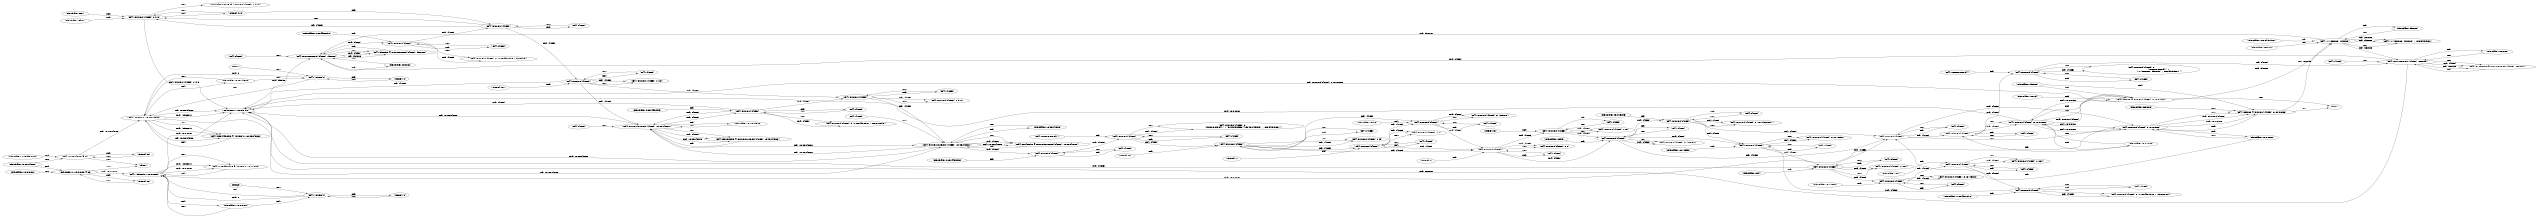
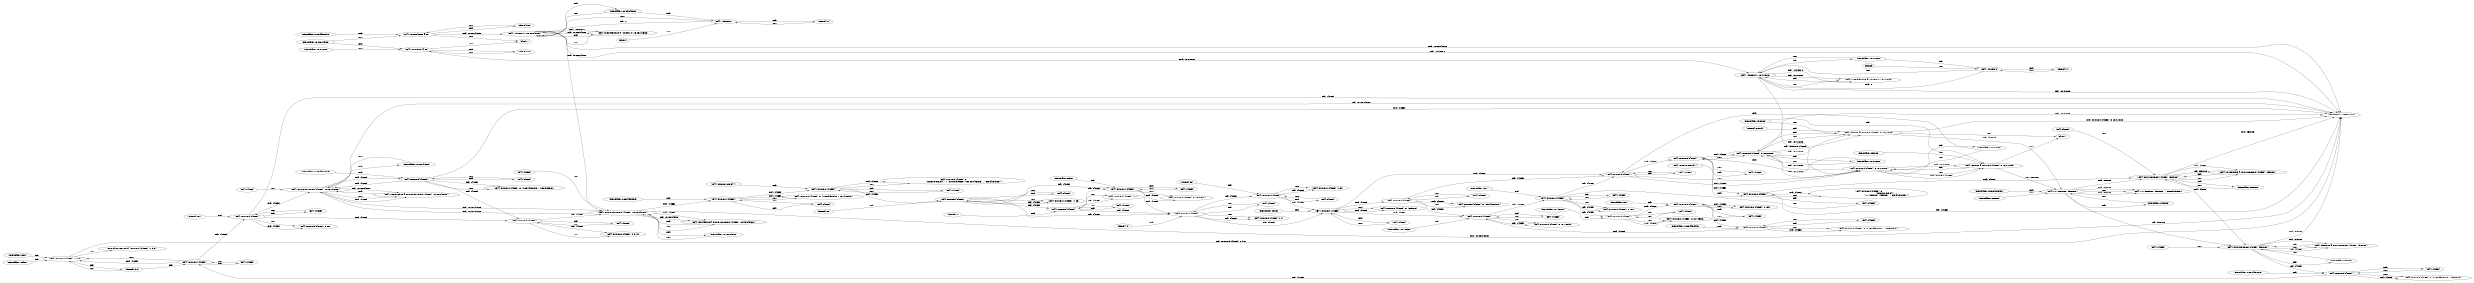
(278, 86) -> (2324, 201)
(2027, 97) -> (1755, 129)
(1613, 115) -> none
(75, 172) -> (416, 50)
none -> (824, 197)
